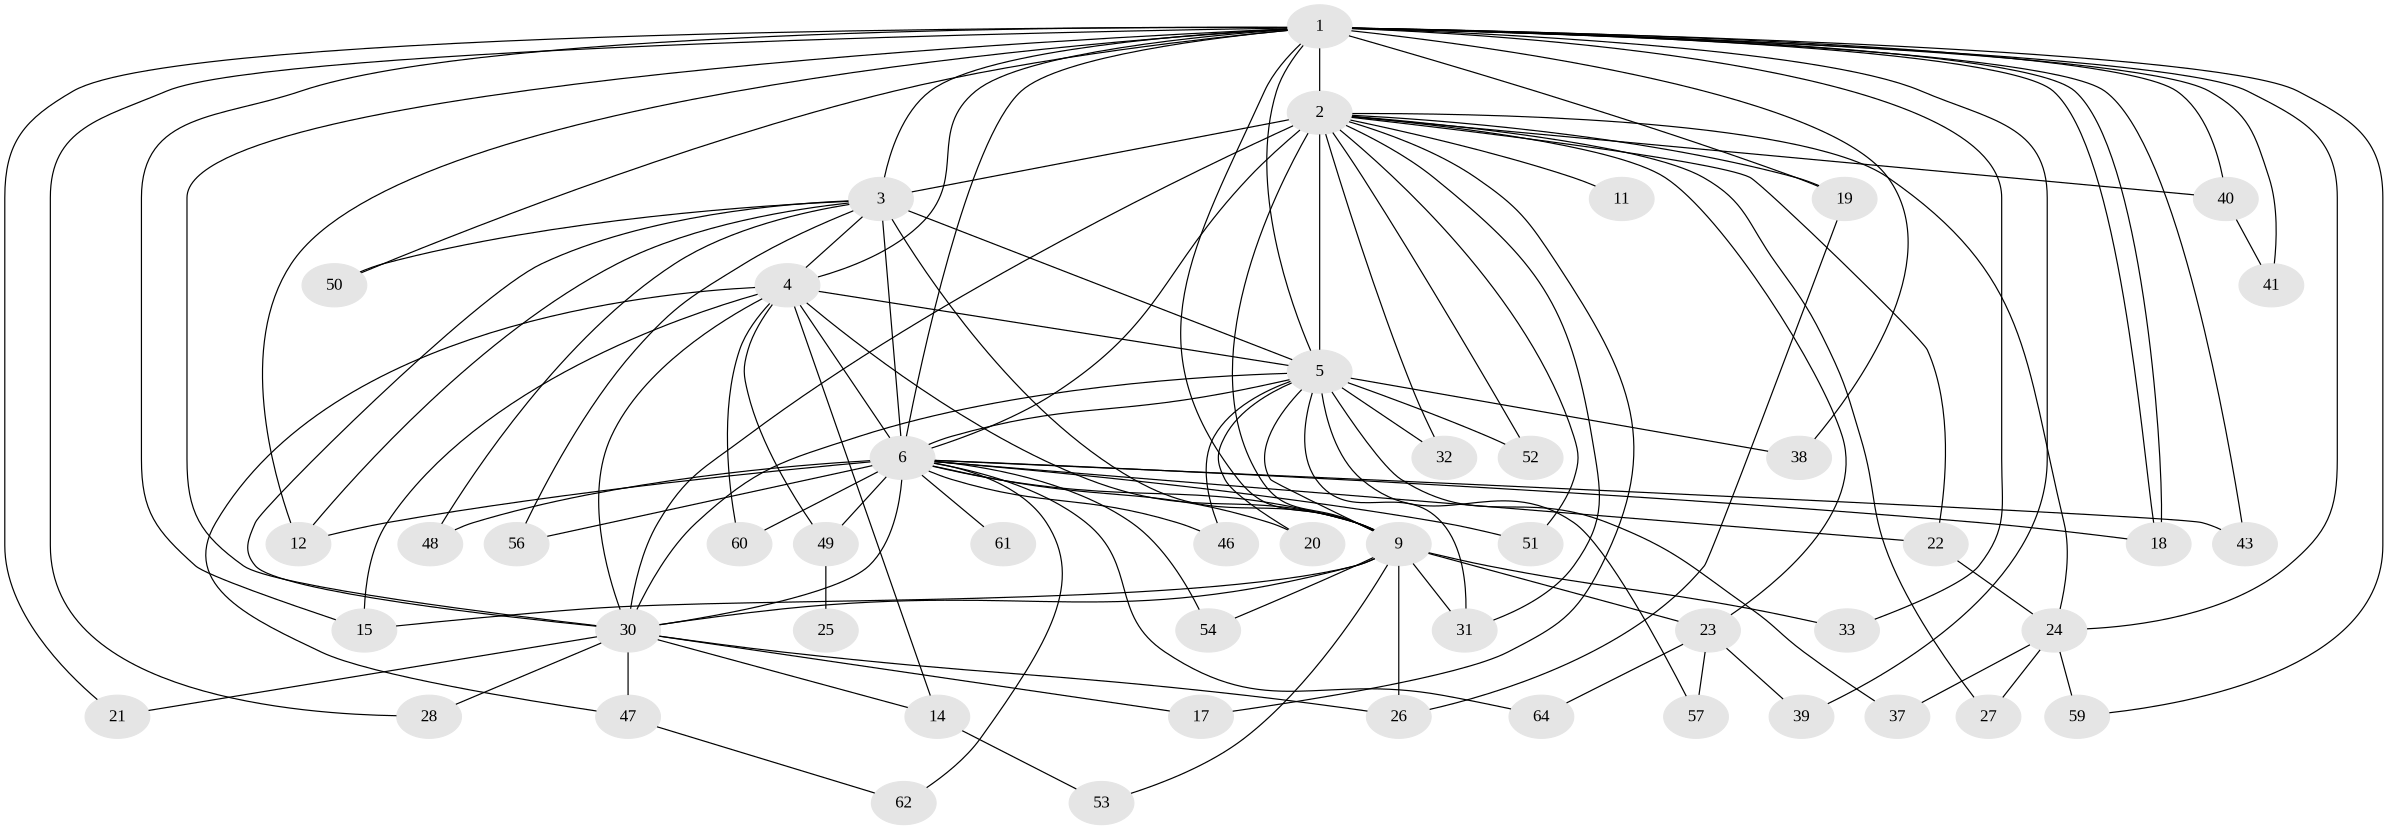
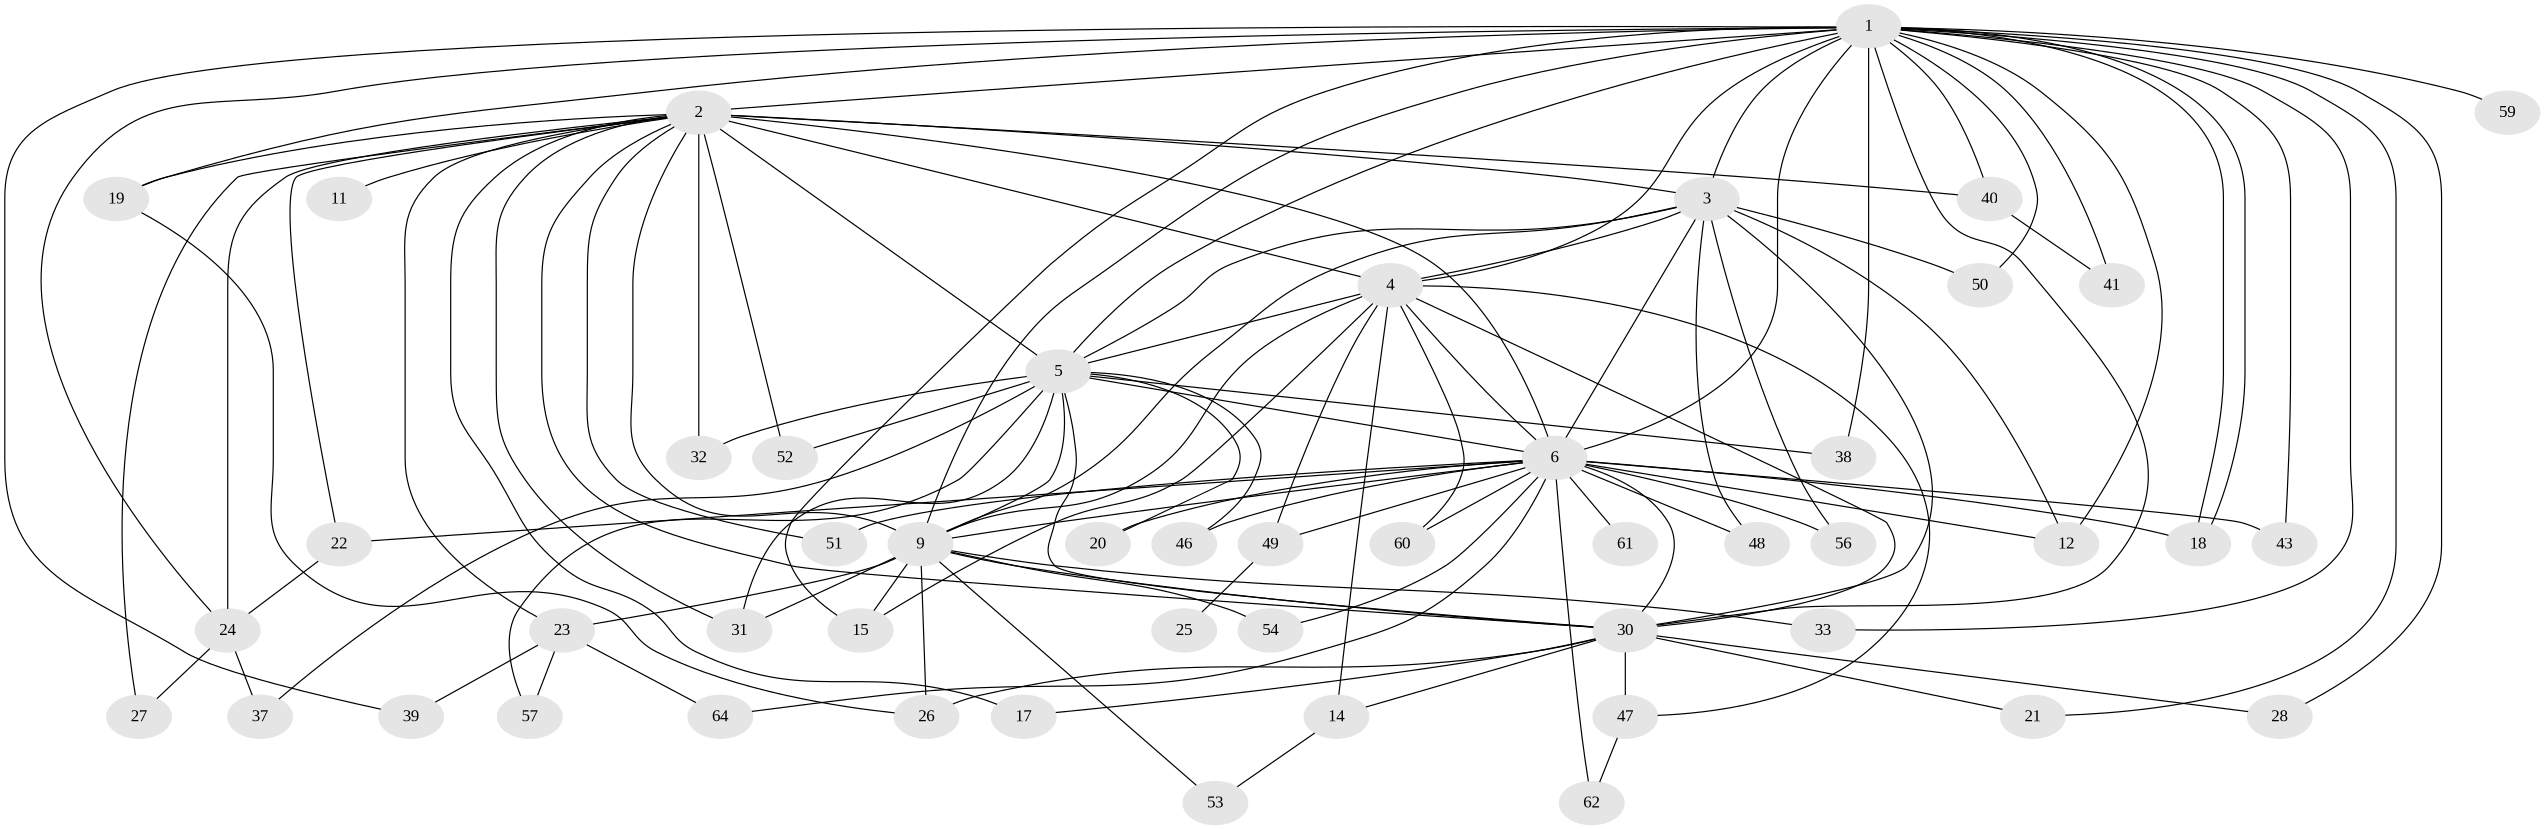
none -> (1045, 199)
(2066, 674) -> none
